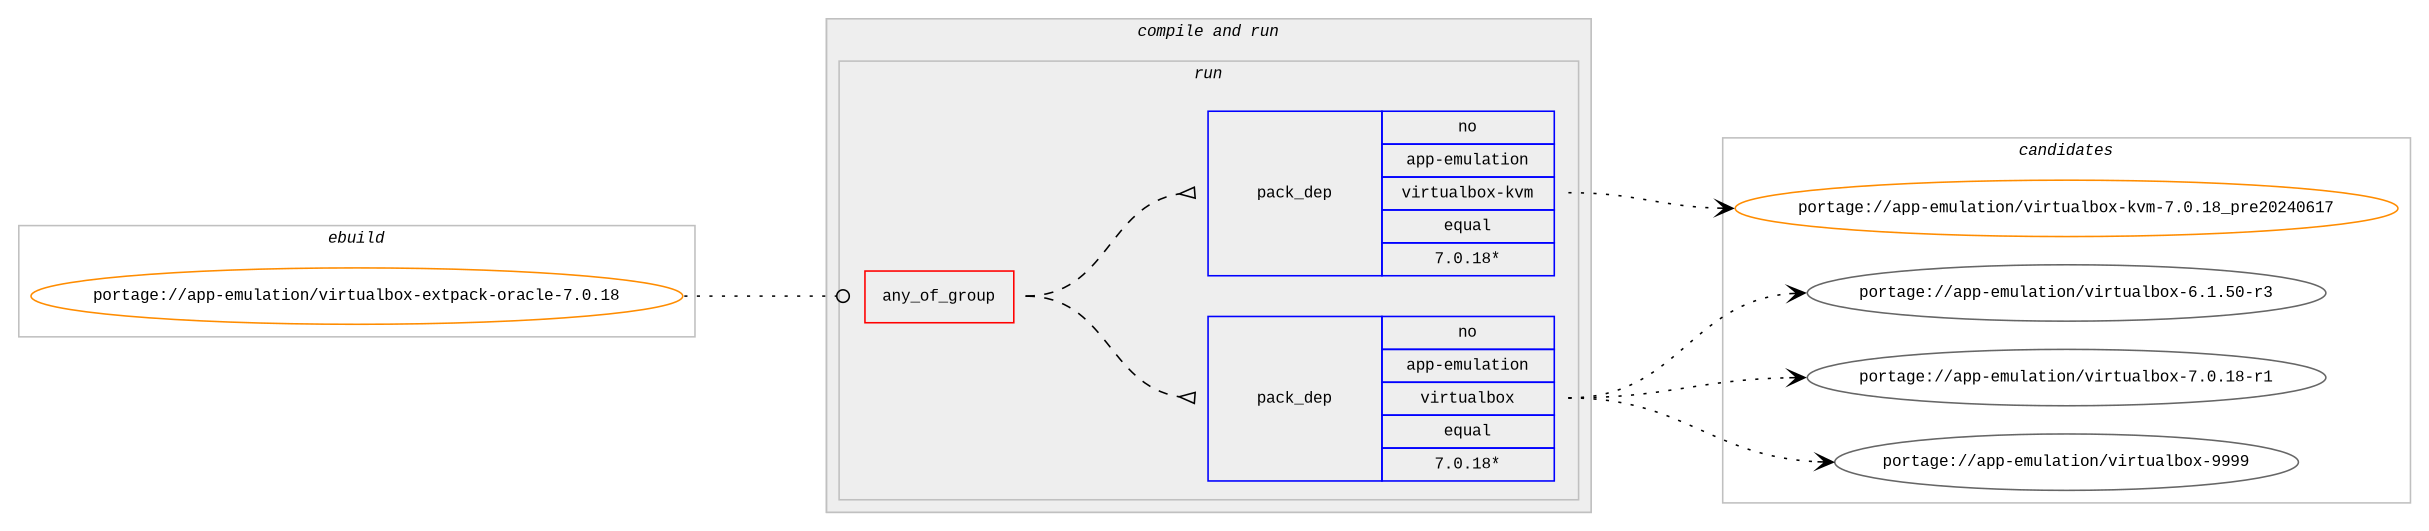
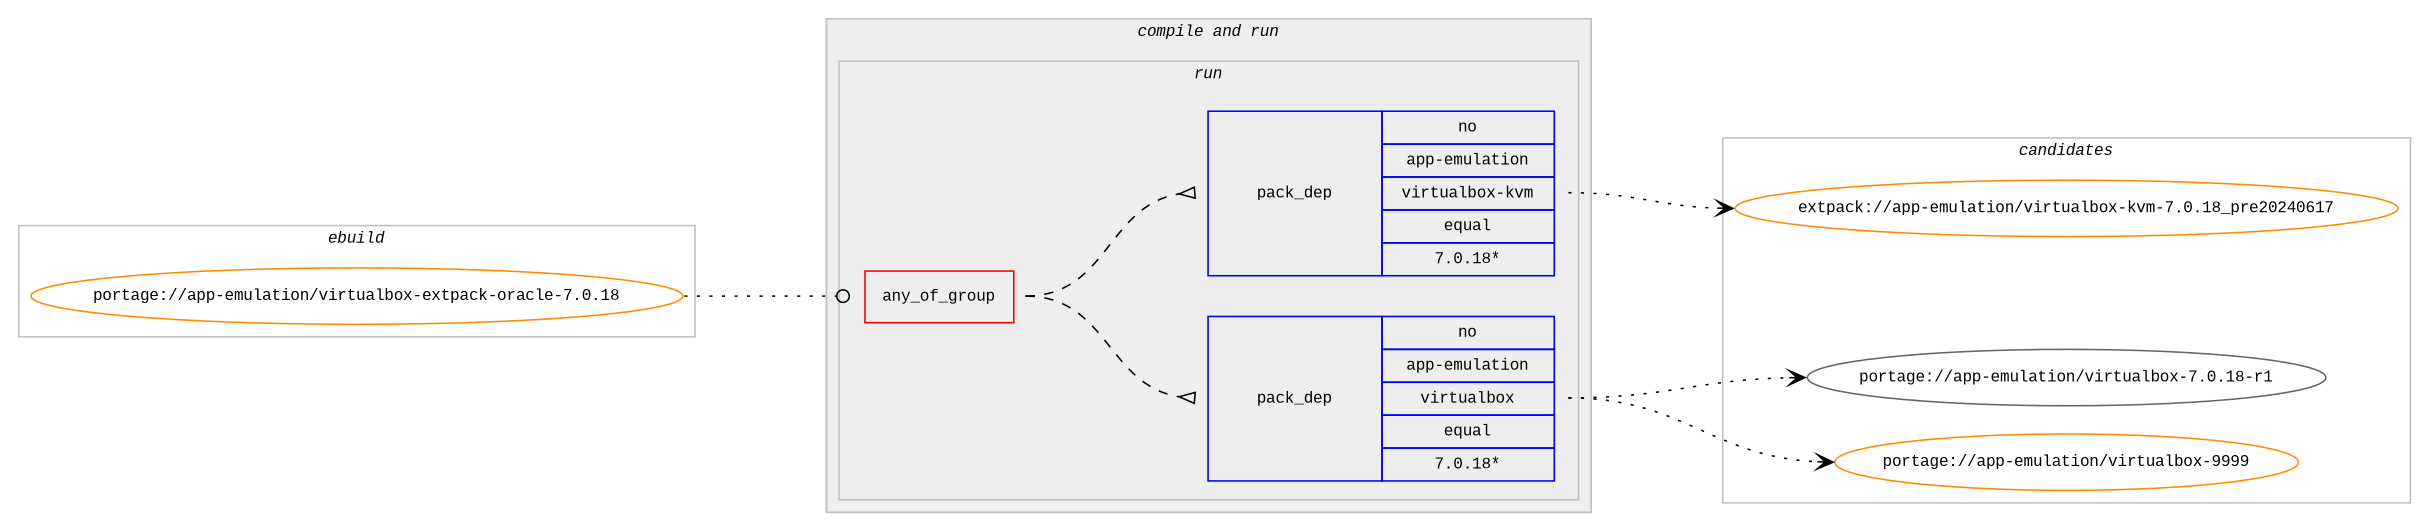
(2067, 208) -> (2067, 208)
(2067, 293) -> none
(2067, 462) -> (2067, 462)
